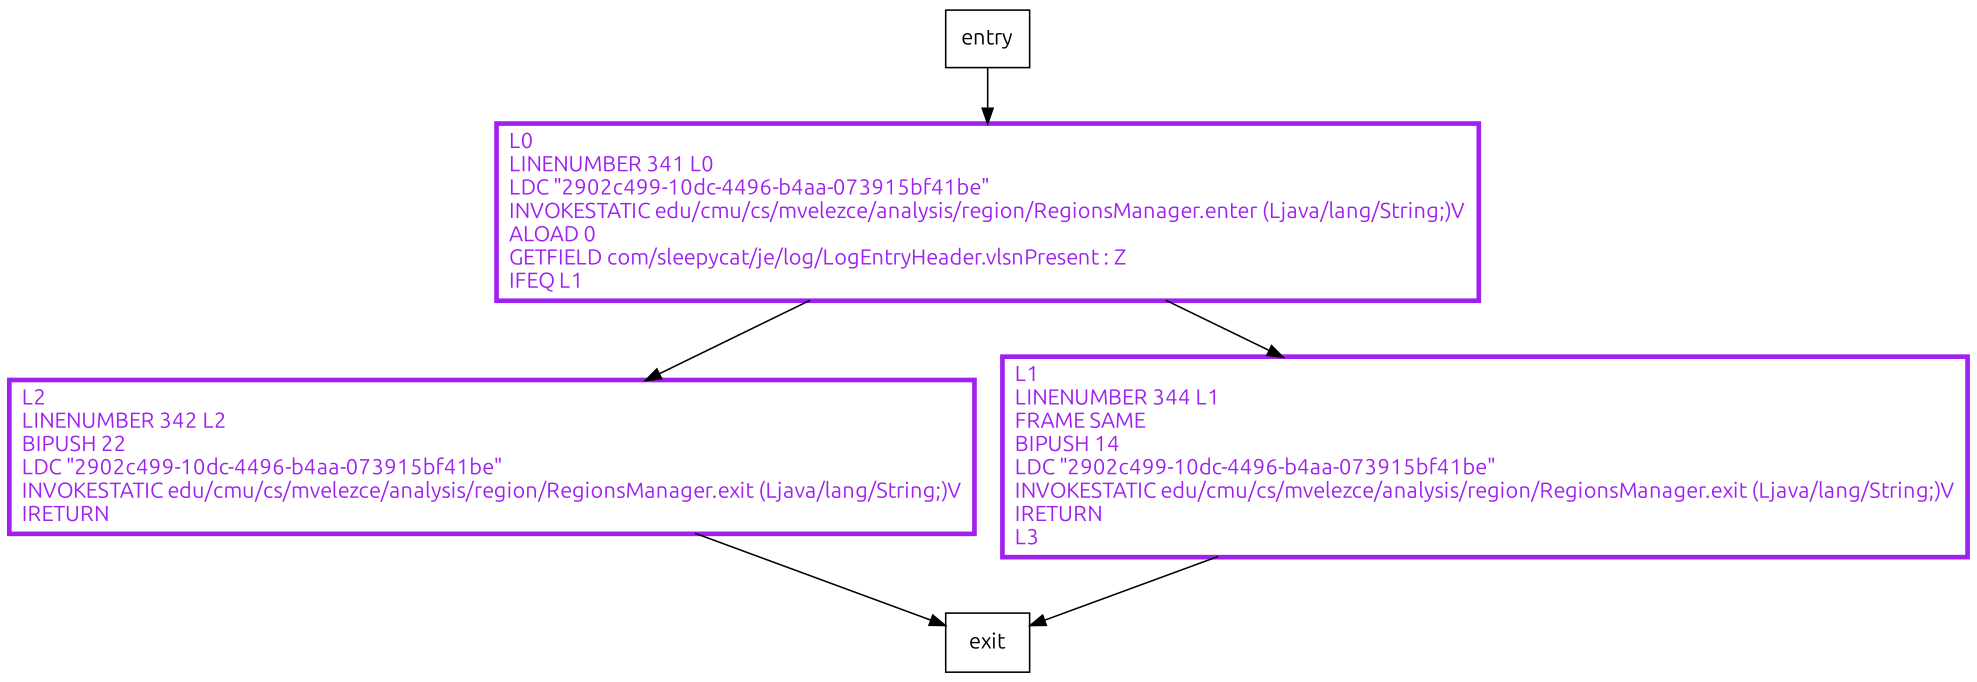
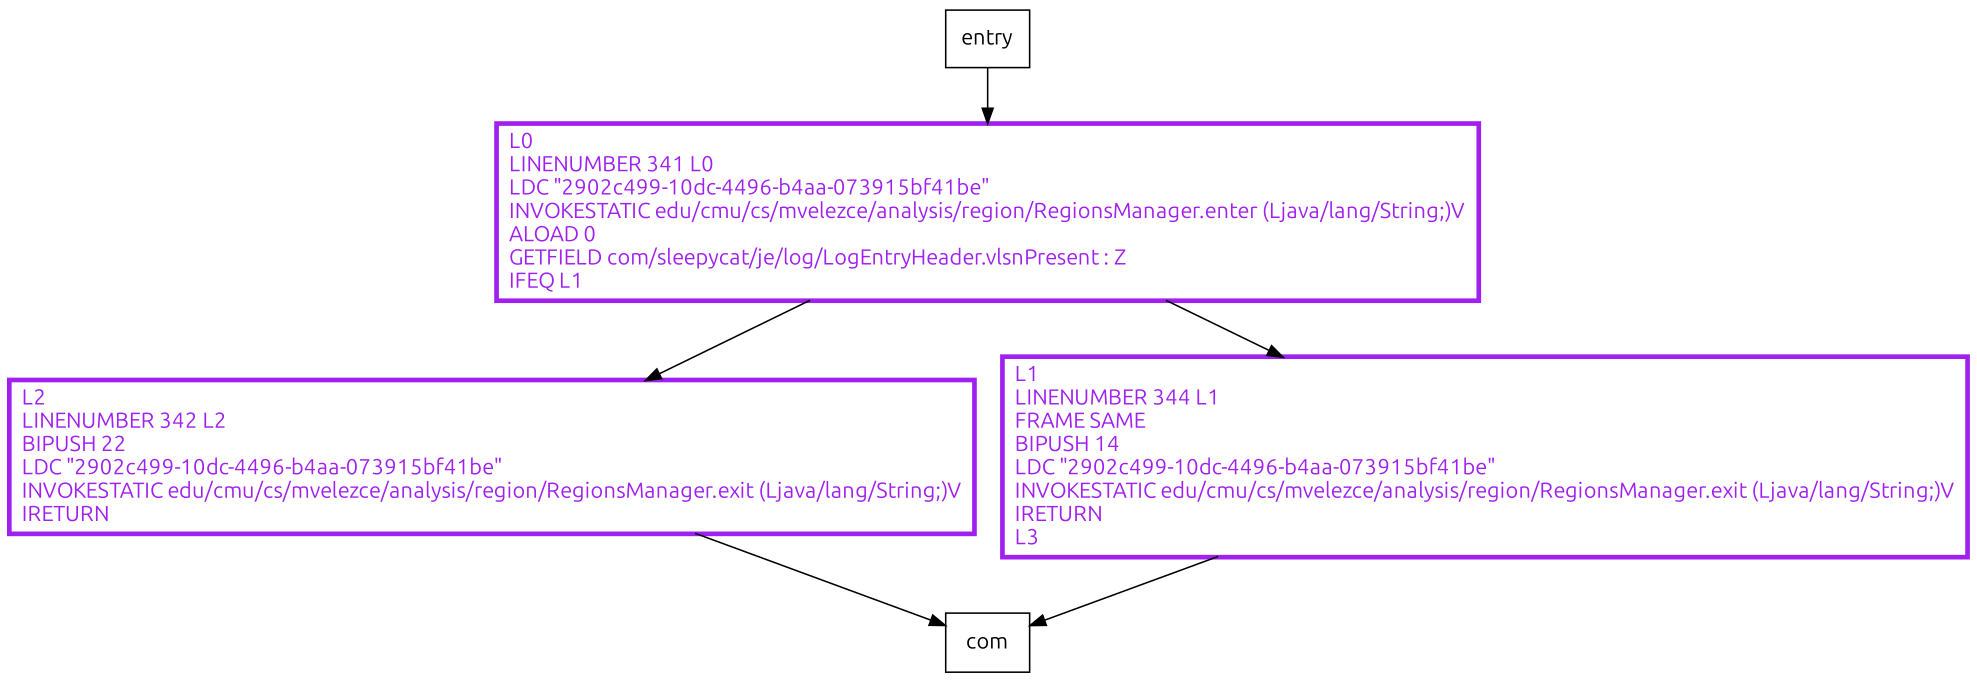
(988, 643) -> (988, 643)
